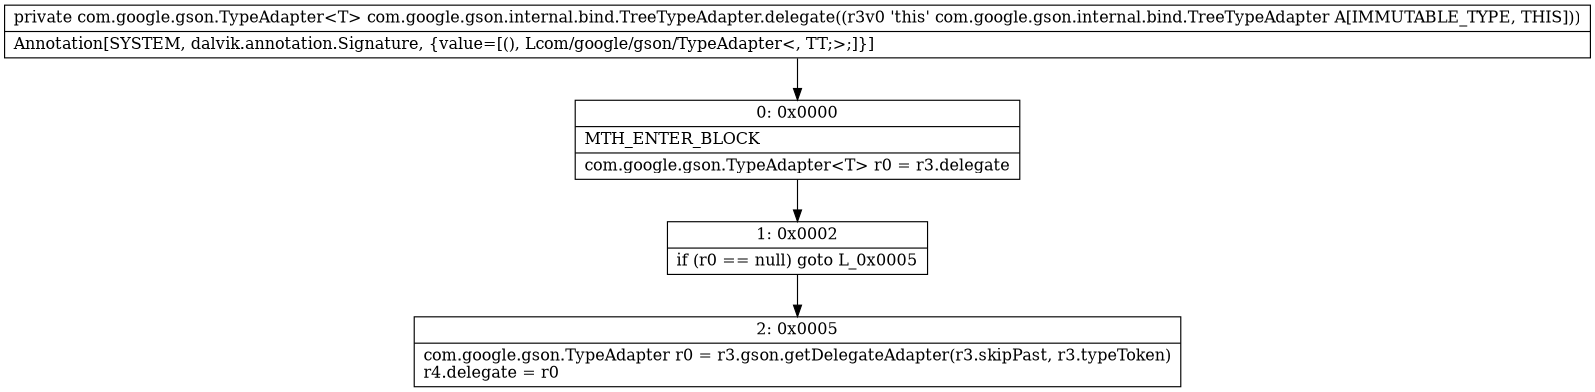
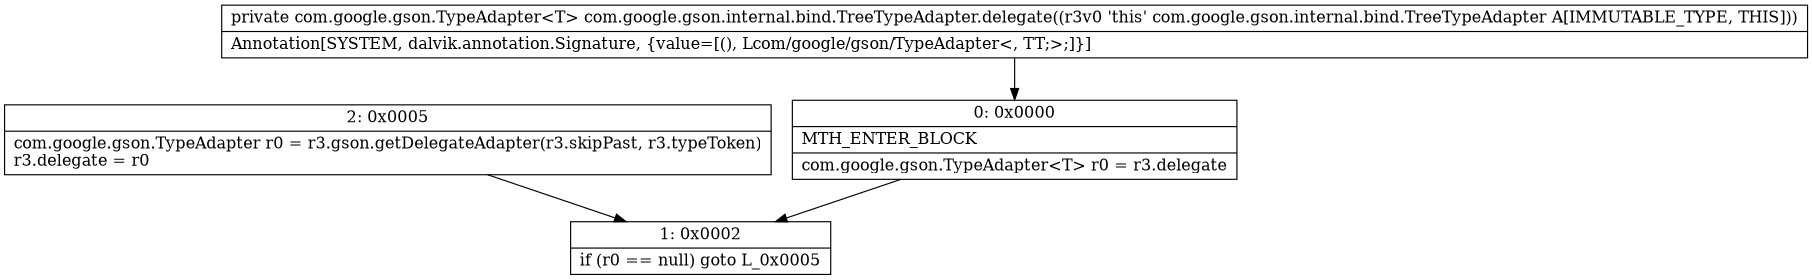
(798, 290) -> (551, 196)
(492, 373) -> (82, 161)
